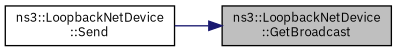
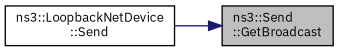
(307, 26) -> (278, 26)
